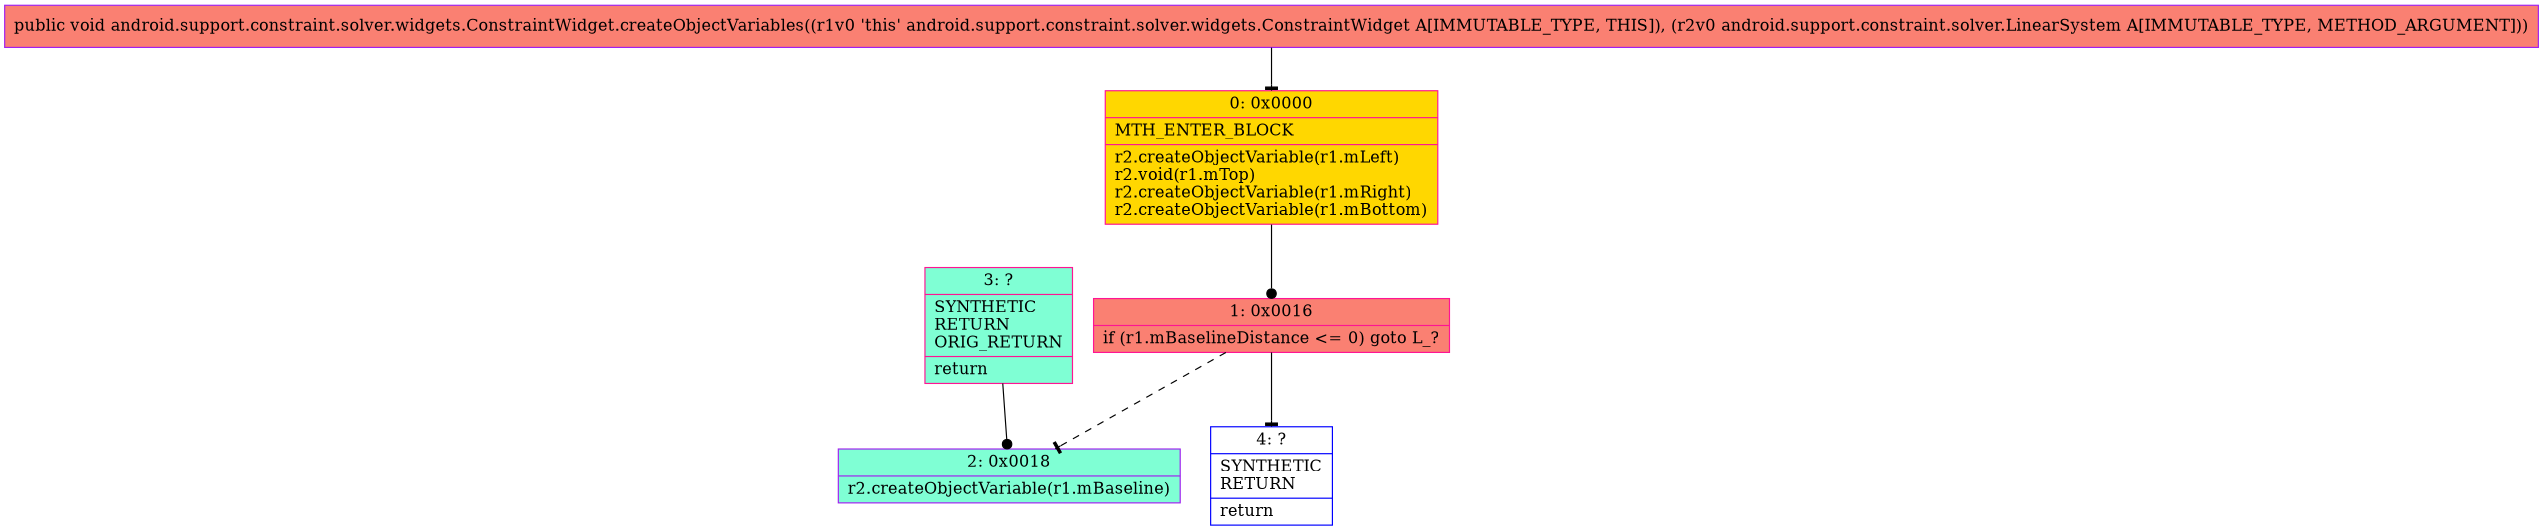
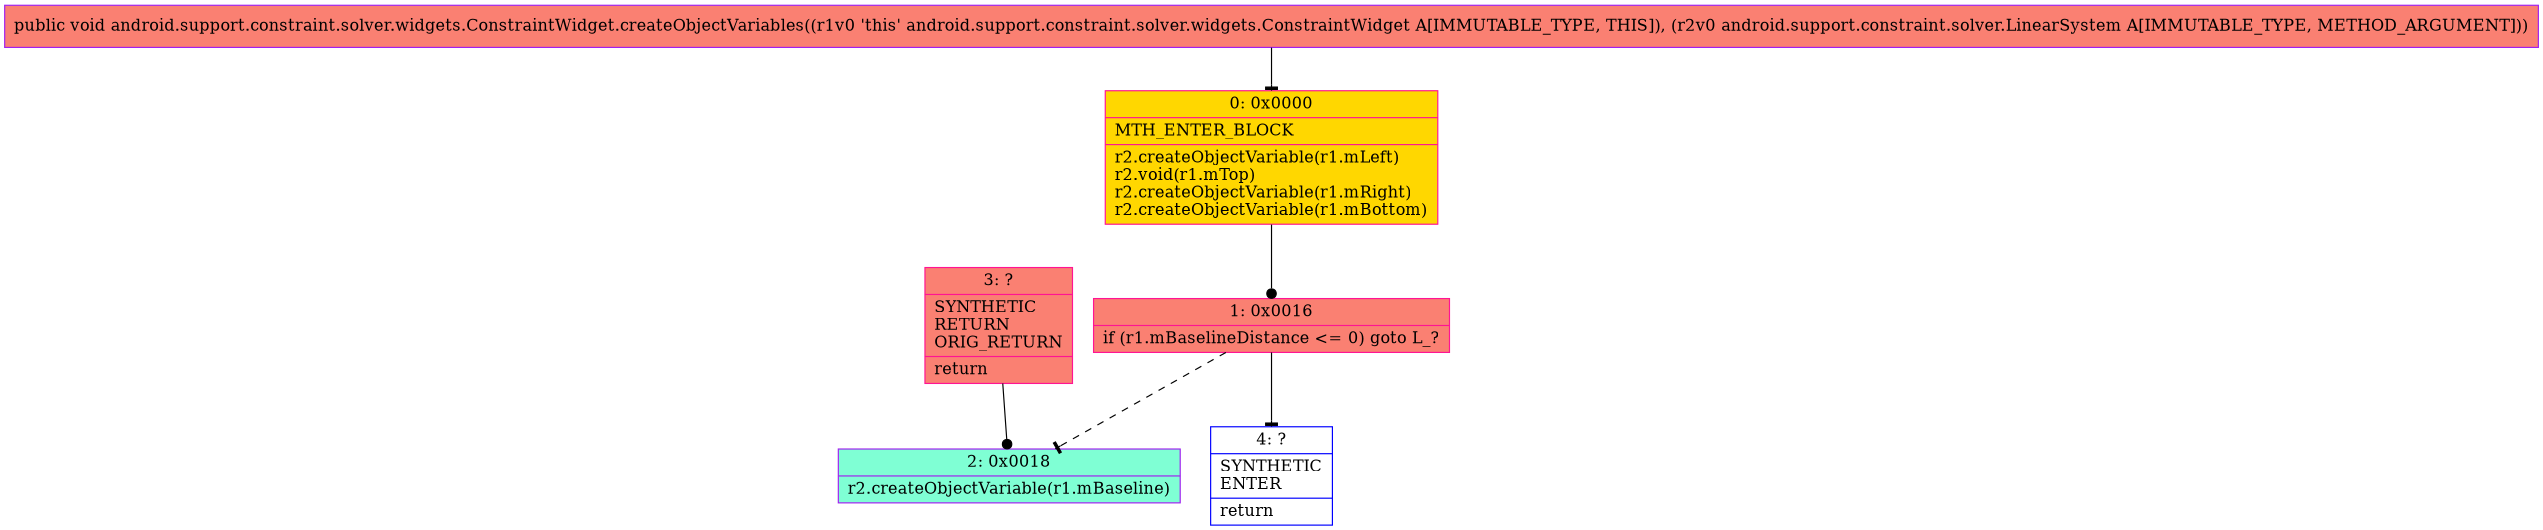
(999, 325) -> (999, 325)
(1258, 484) -> (1251, 484)
